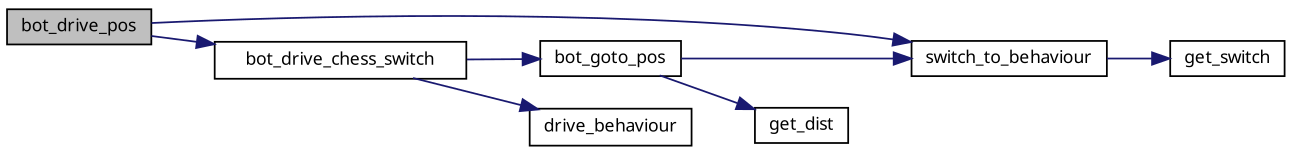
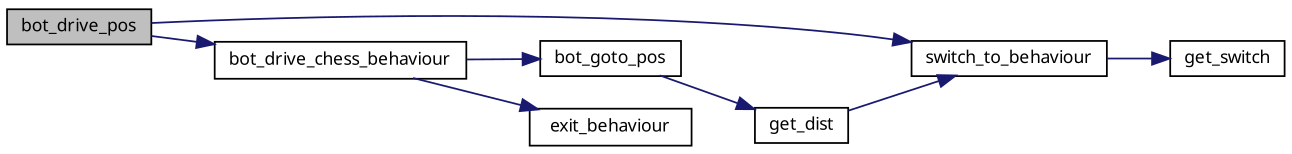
(787, 59) -> (894, 96)
(341, 60) -> (341, 60)
(611, 127) -> (611, 127)
